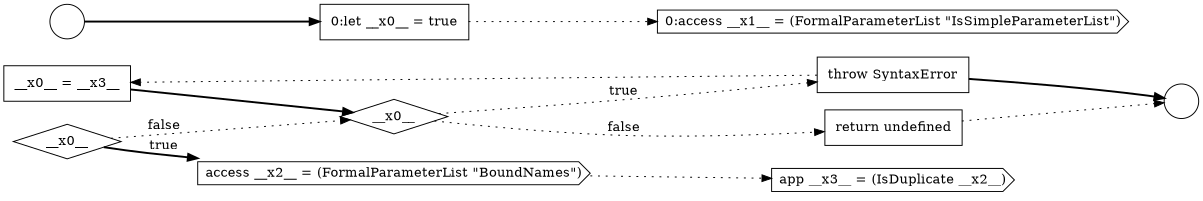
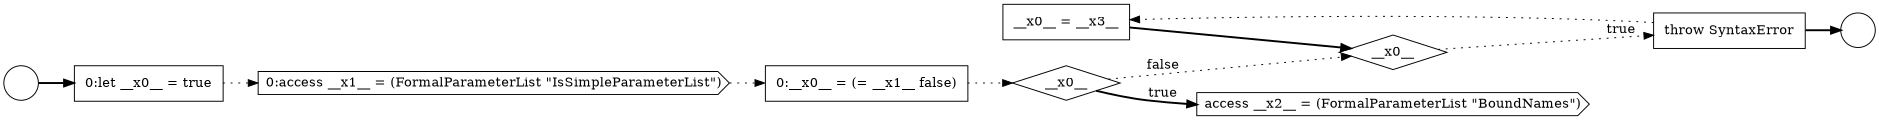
none -> (866, 83)
(893, 127) -> none
(893, 180) -> none
